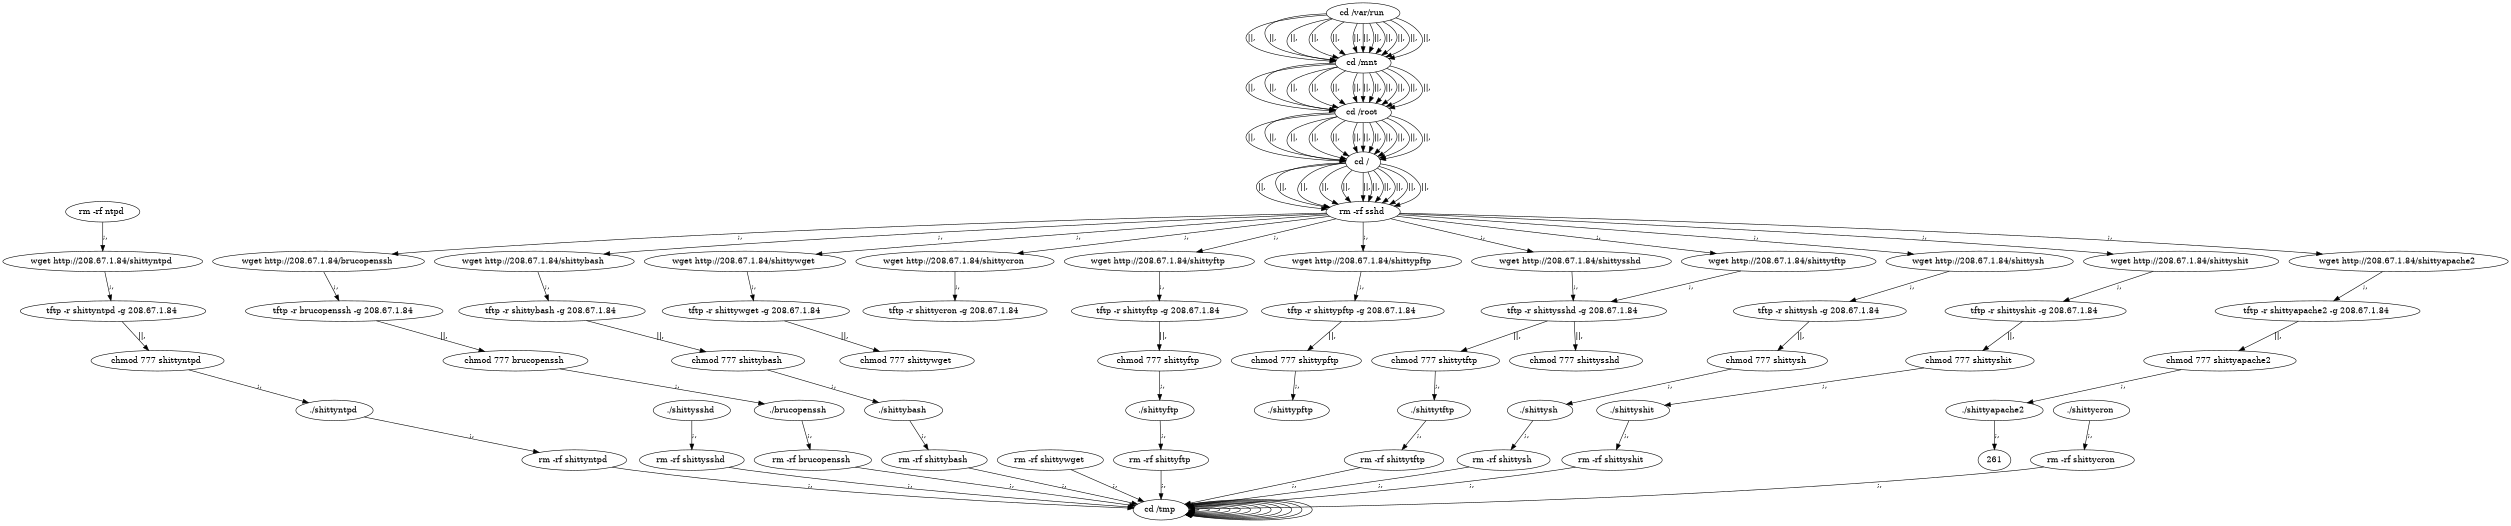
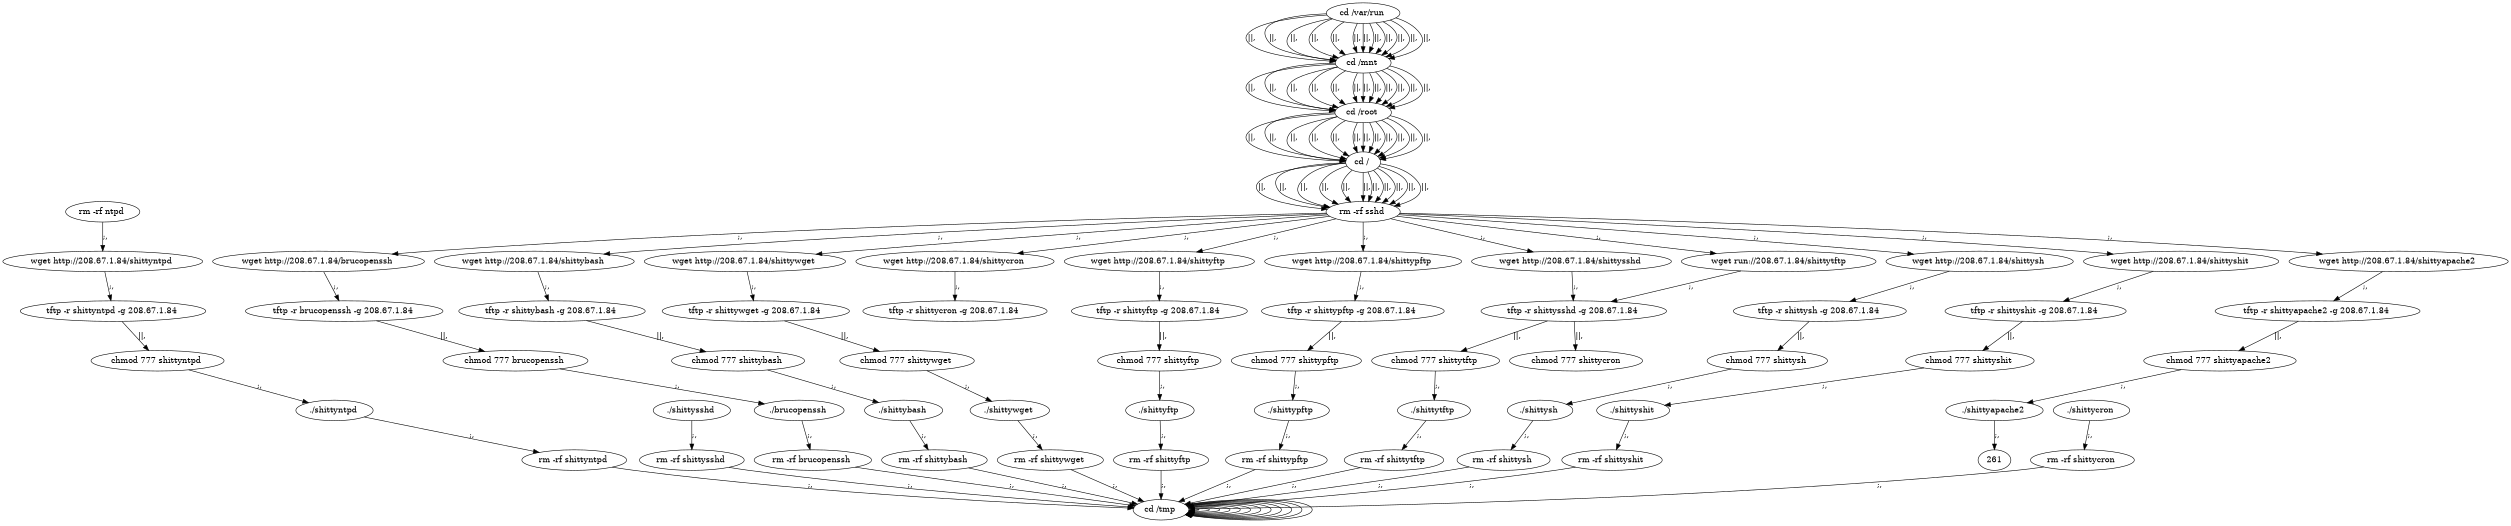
(1779, 261) -> (1779, 261)
(1576, 361) -> (1576, 361)
none -> (1010, 410)
none -> (1276, 460)
